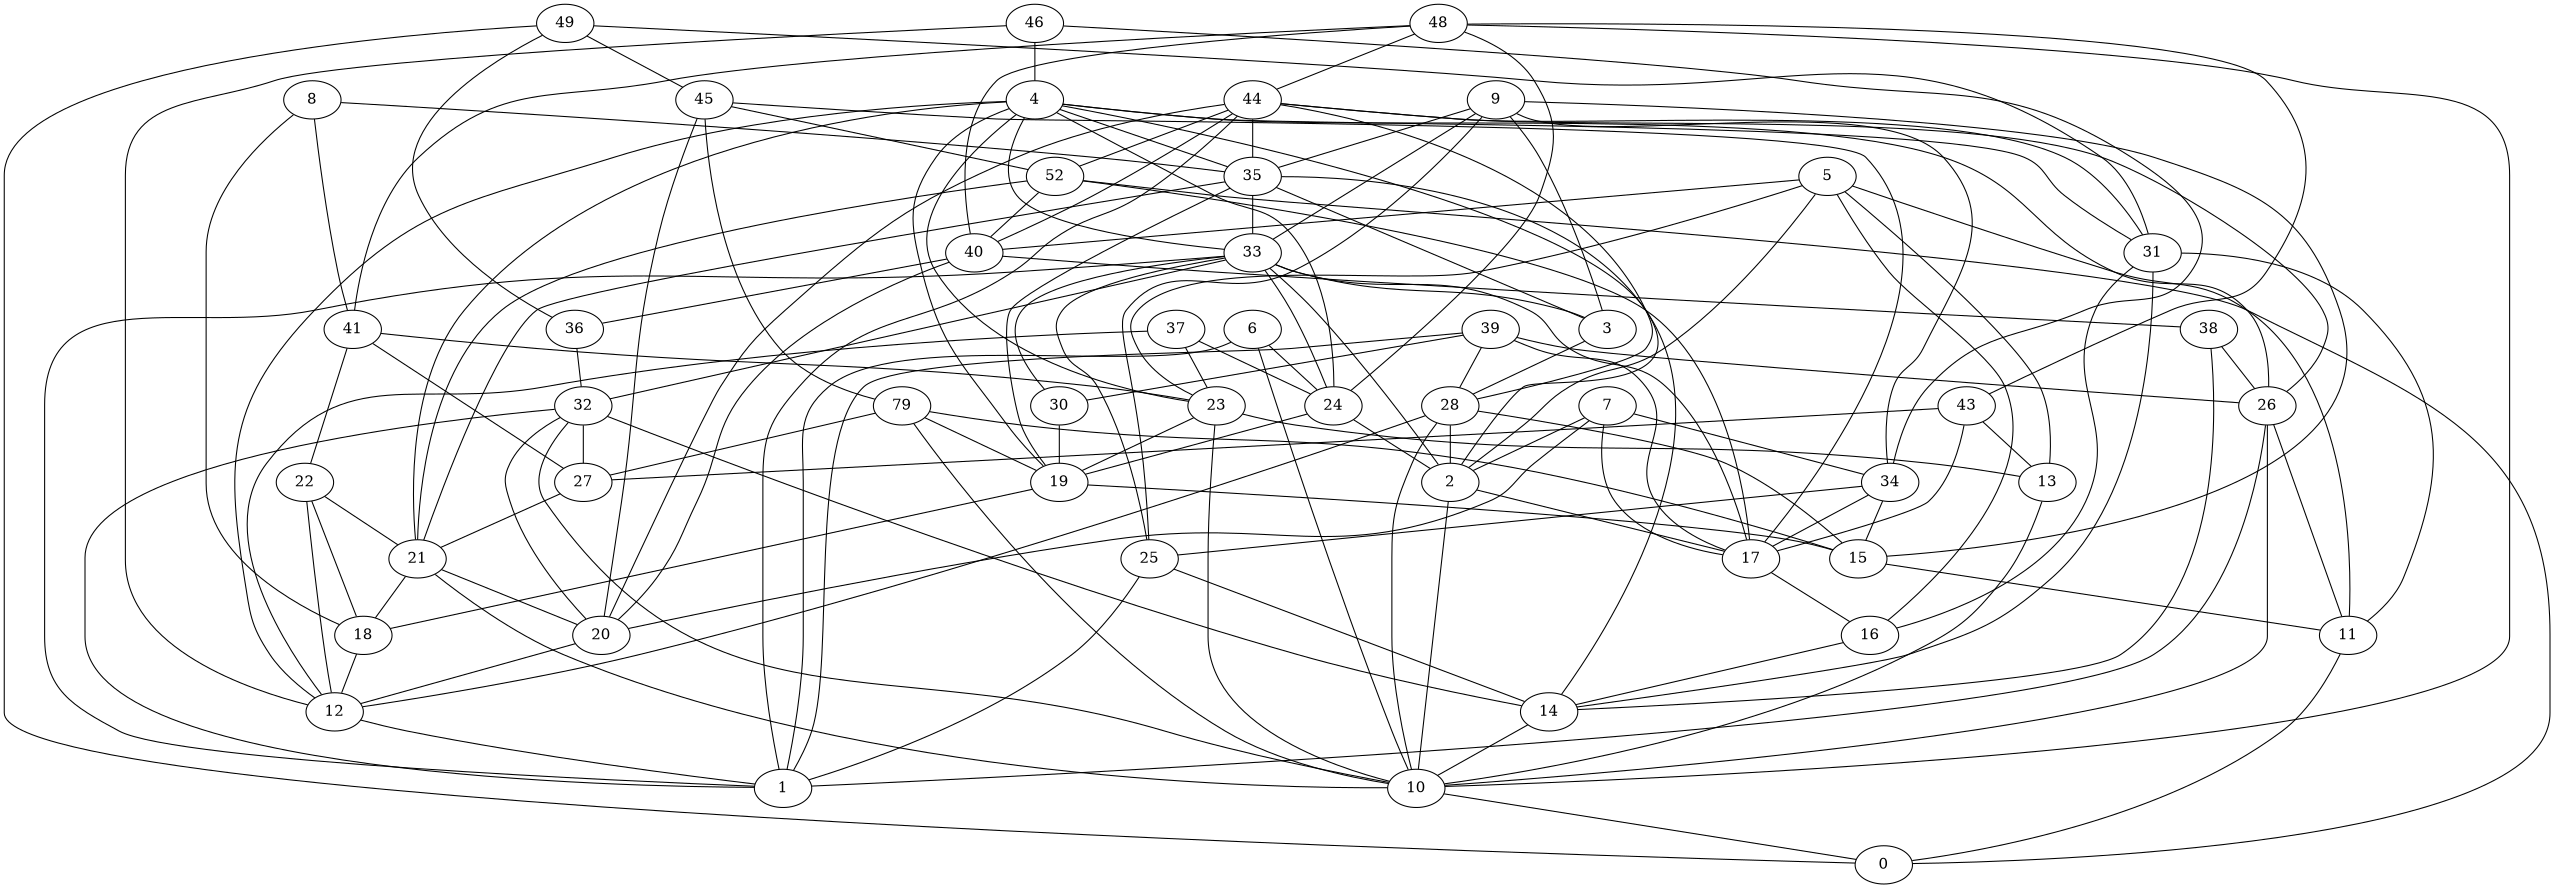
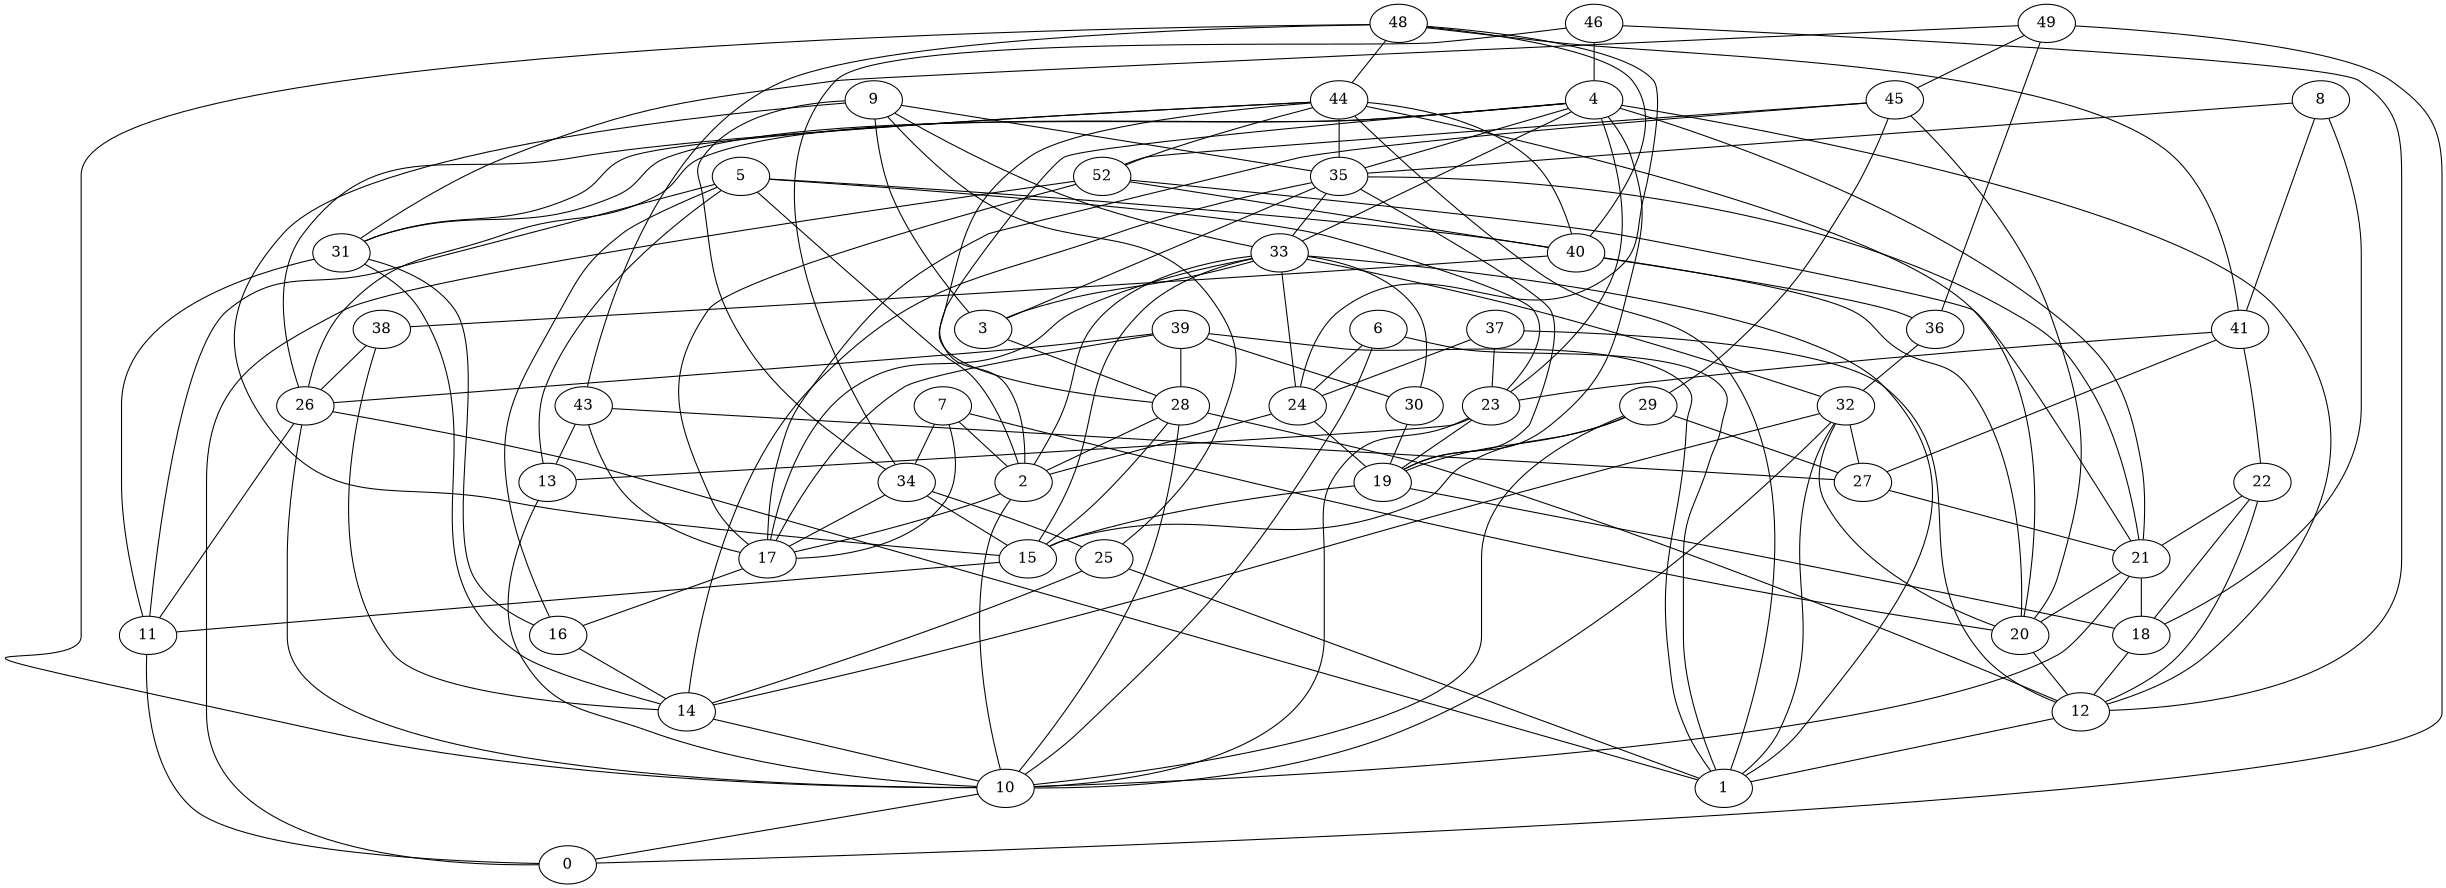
(1267, 215) -> none
(1063, 349) -> (1105, 365)
(902, 406) -> (1648, 406)
